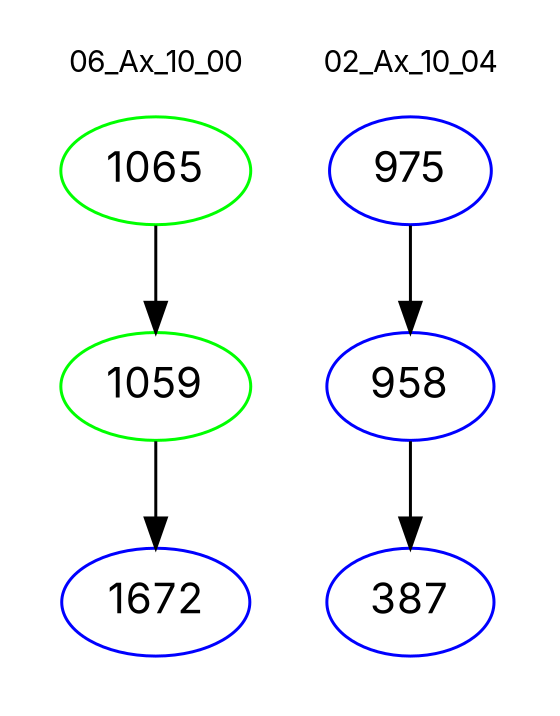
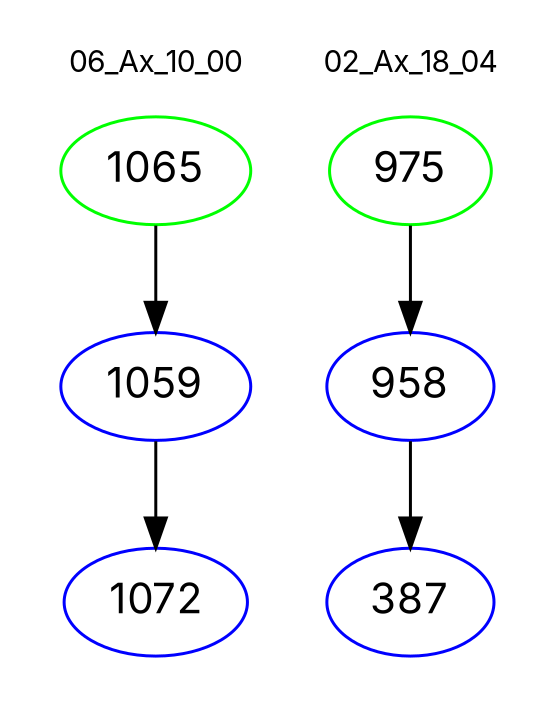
(412, 64) -> (412, 64)
(410, 171) -> (410, 171)
(156, 386) -> (156, 386)
(156, 602) -> (156, 602)
